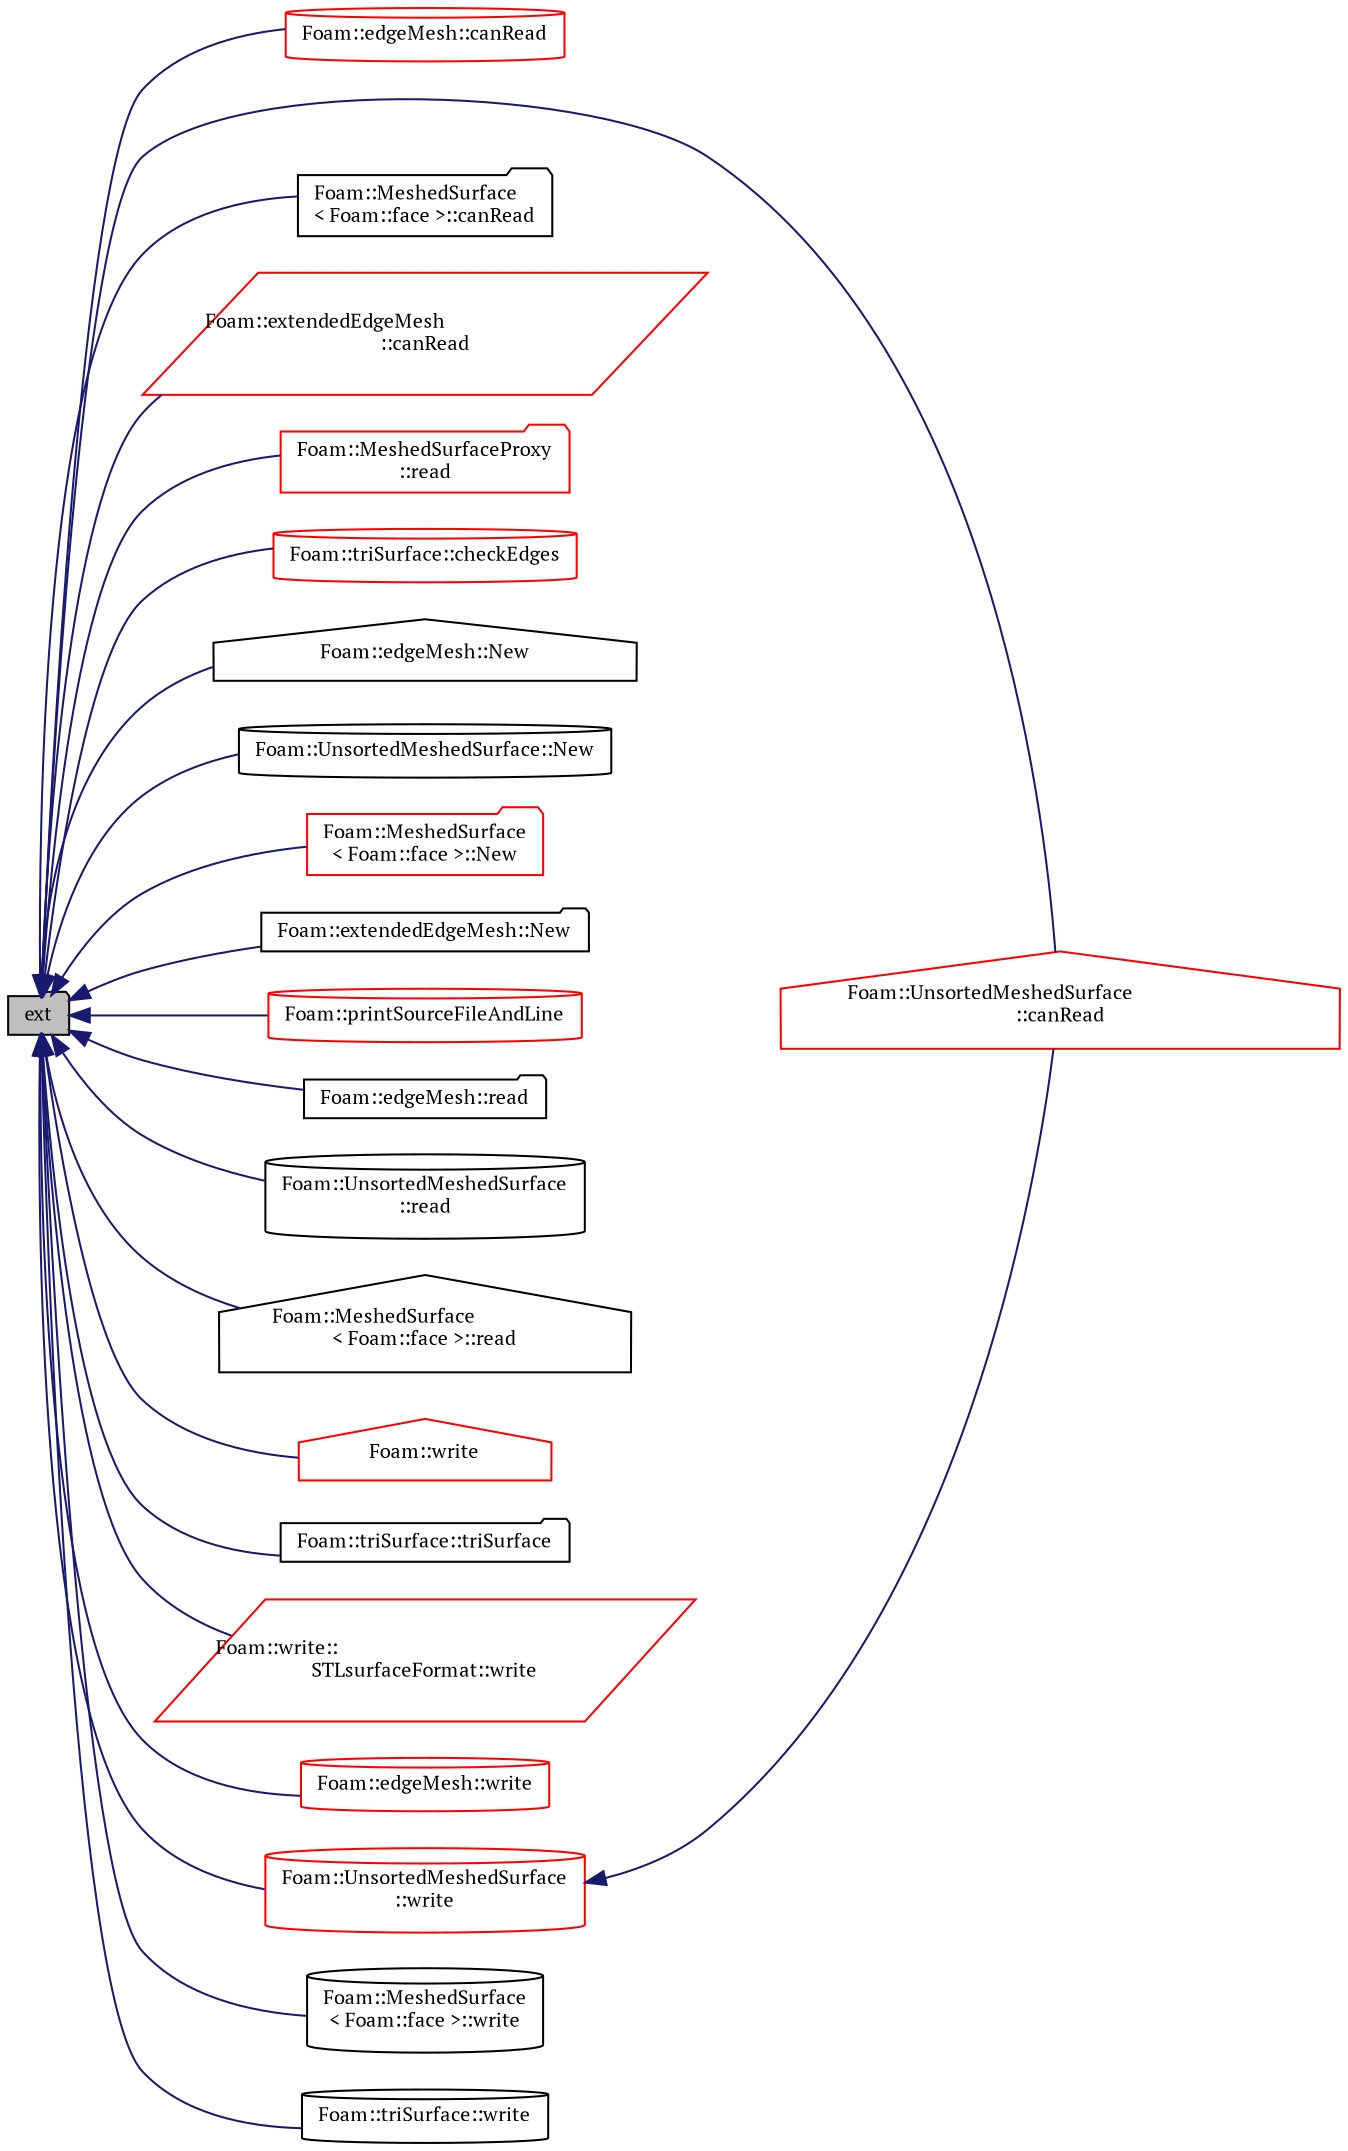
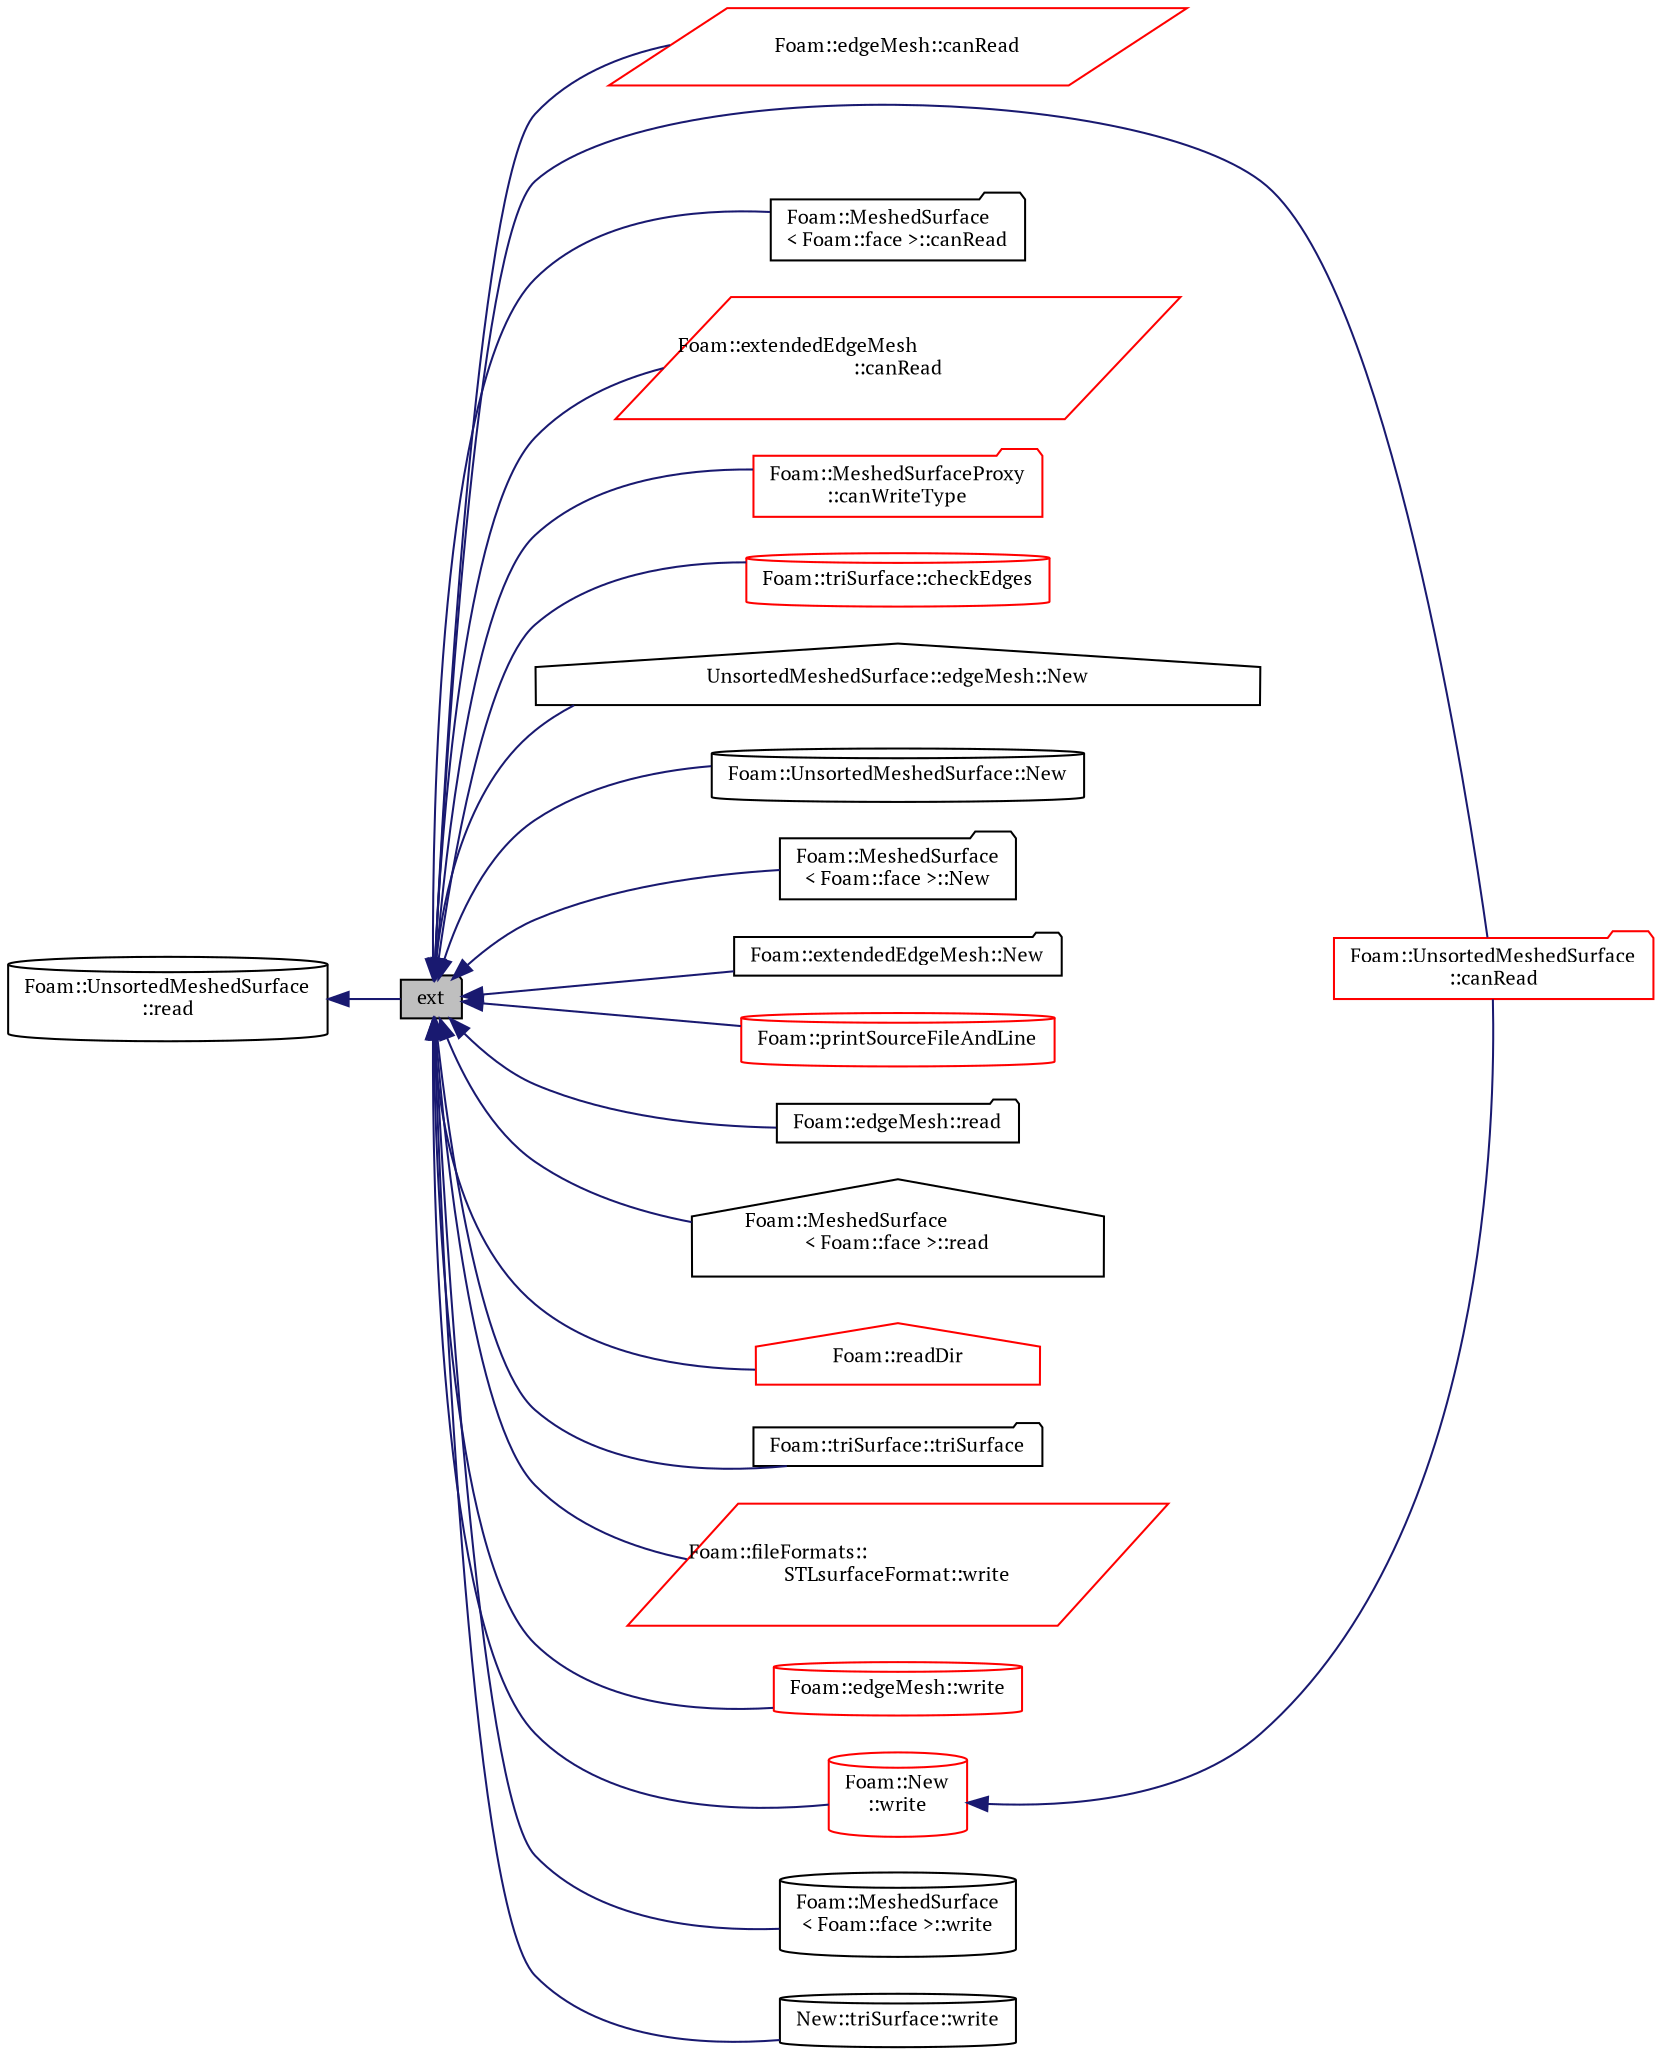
(425, 35) -> (898, 47)
(425, 462) -> (898, 486)
(425, 653) -> (898, 678)
(425, 844) -> (898, 869)
(1060, 1005) -> (1494, 969)
(149, 1139) -> (375, 999)
(425, 1453) -> (898, 1357)
(425, 1660) -> (898, 1565)
(425, 1890) -> (898, 1795)
(425, 2116) -> (898, 2021)
